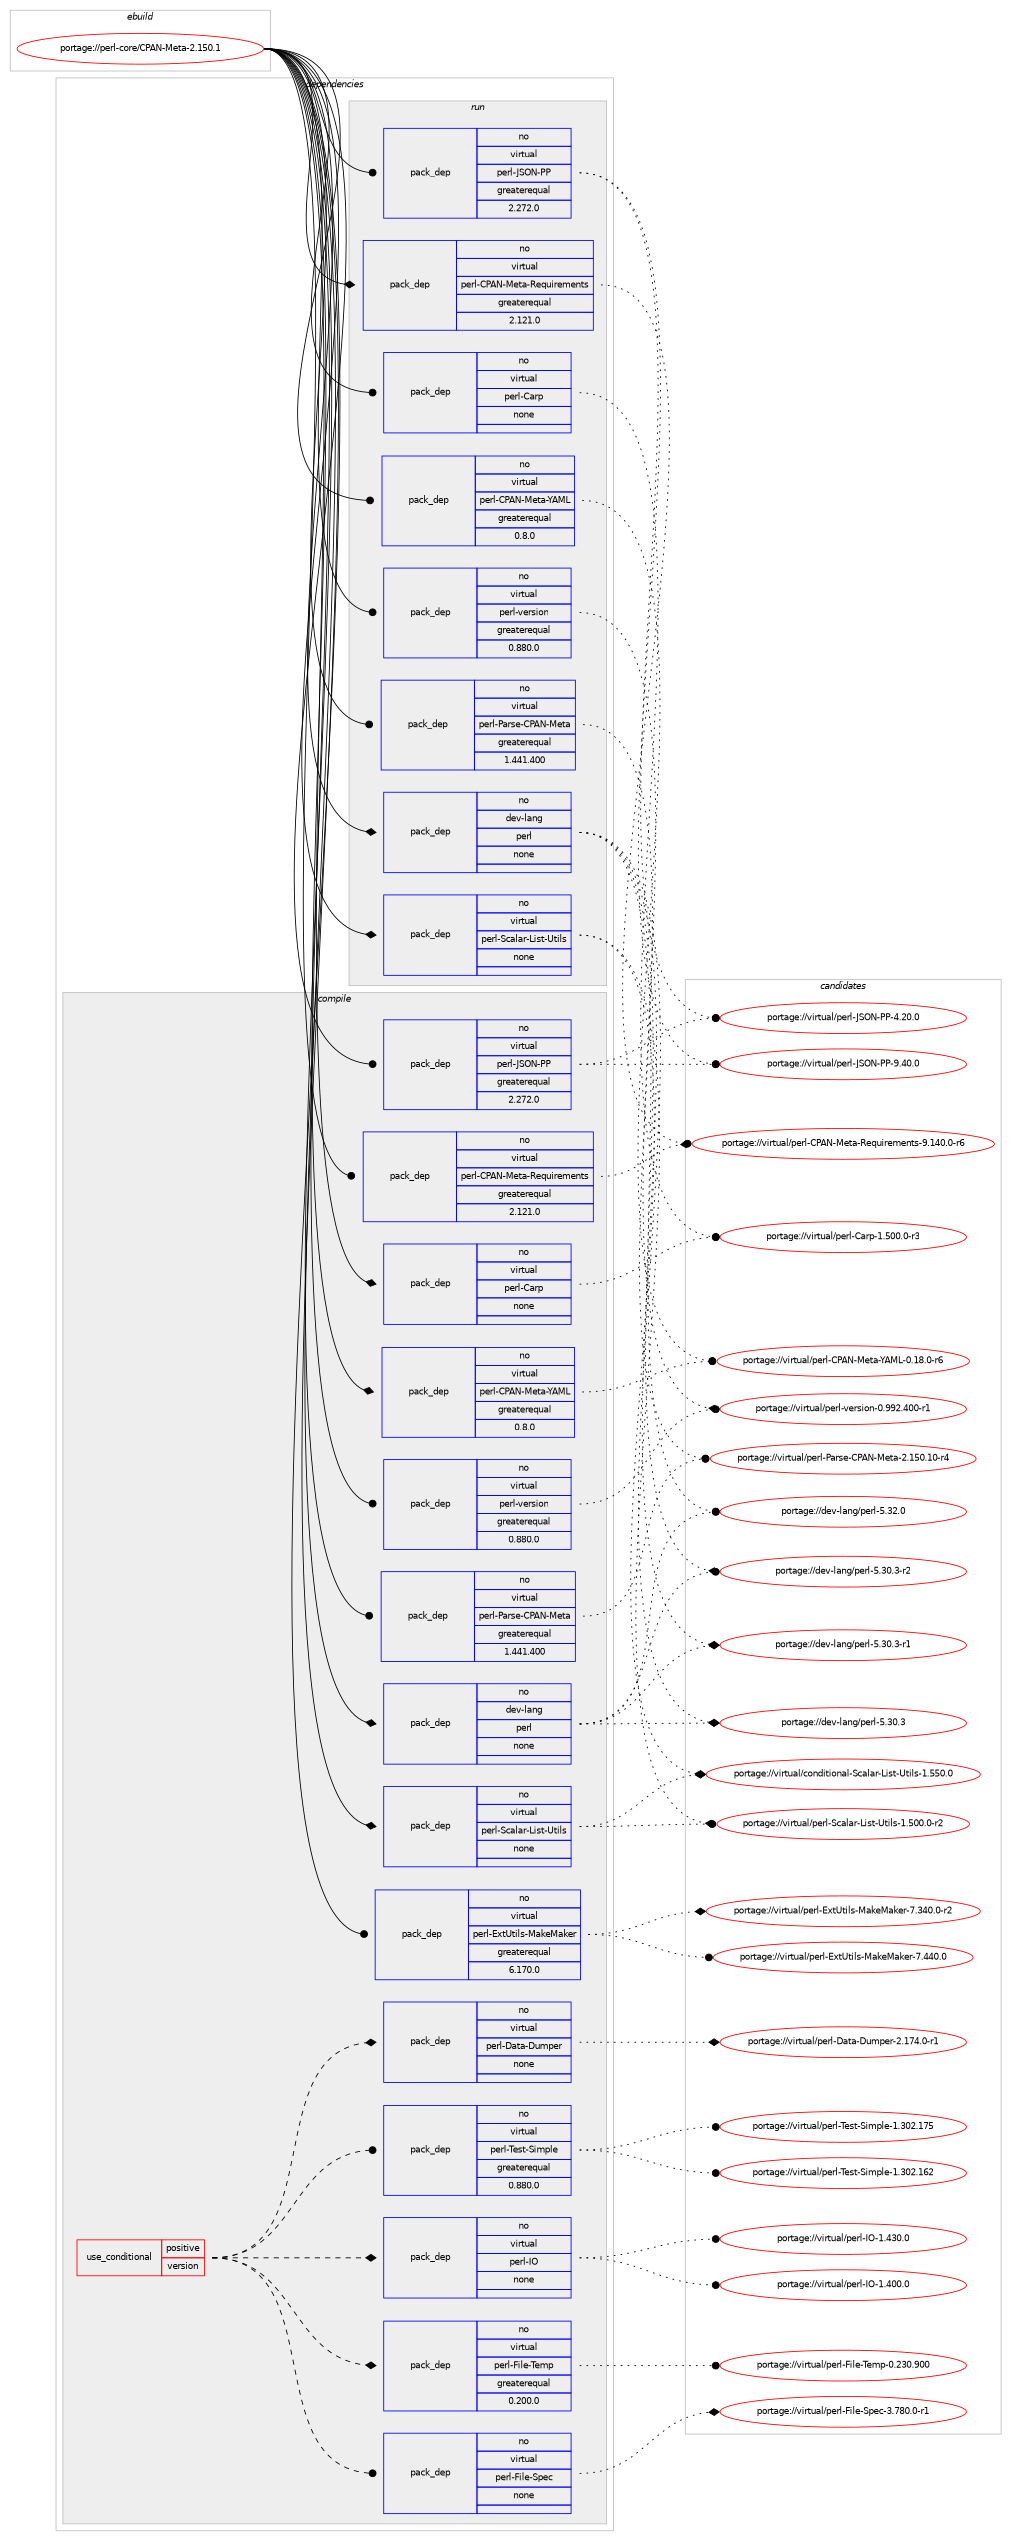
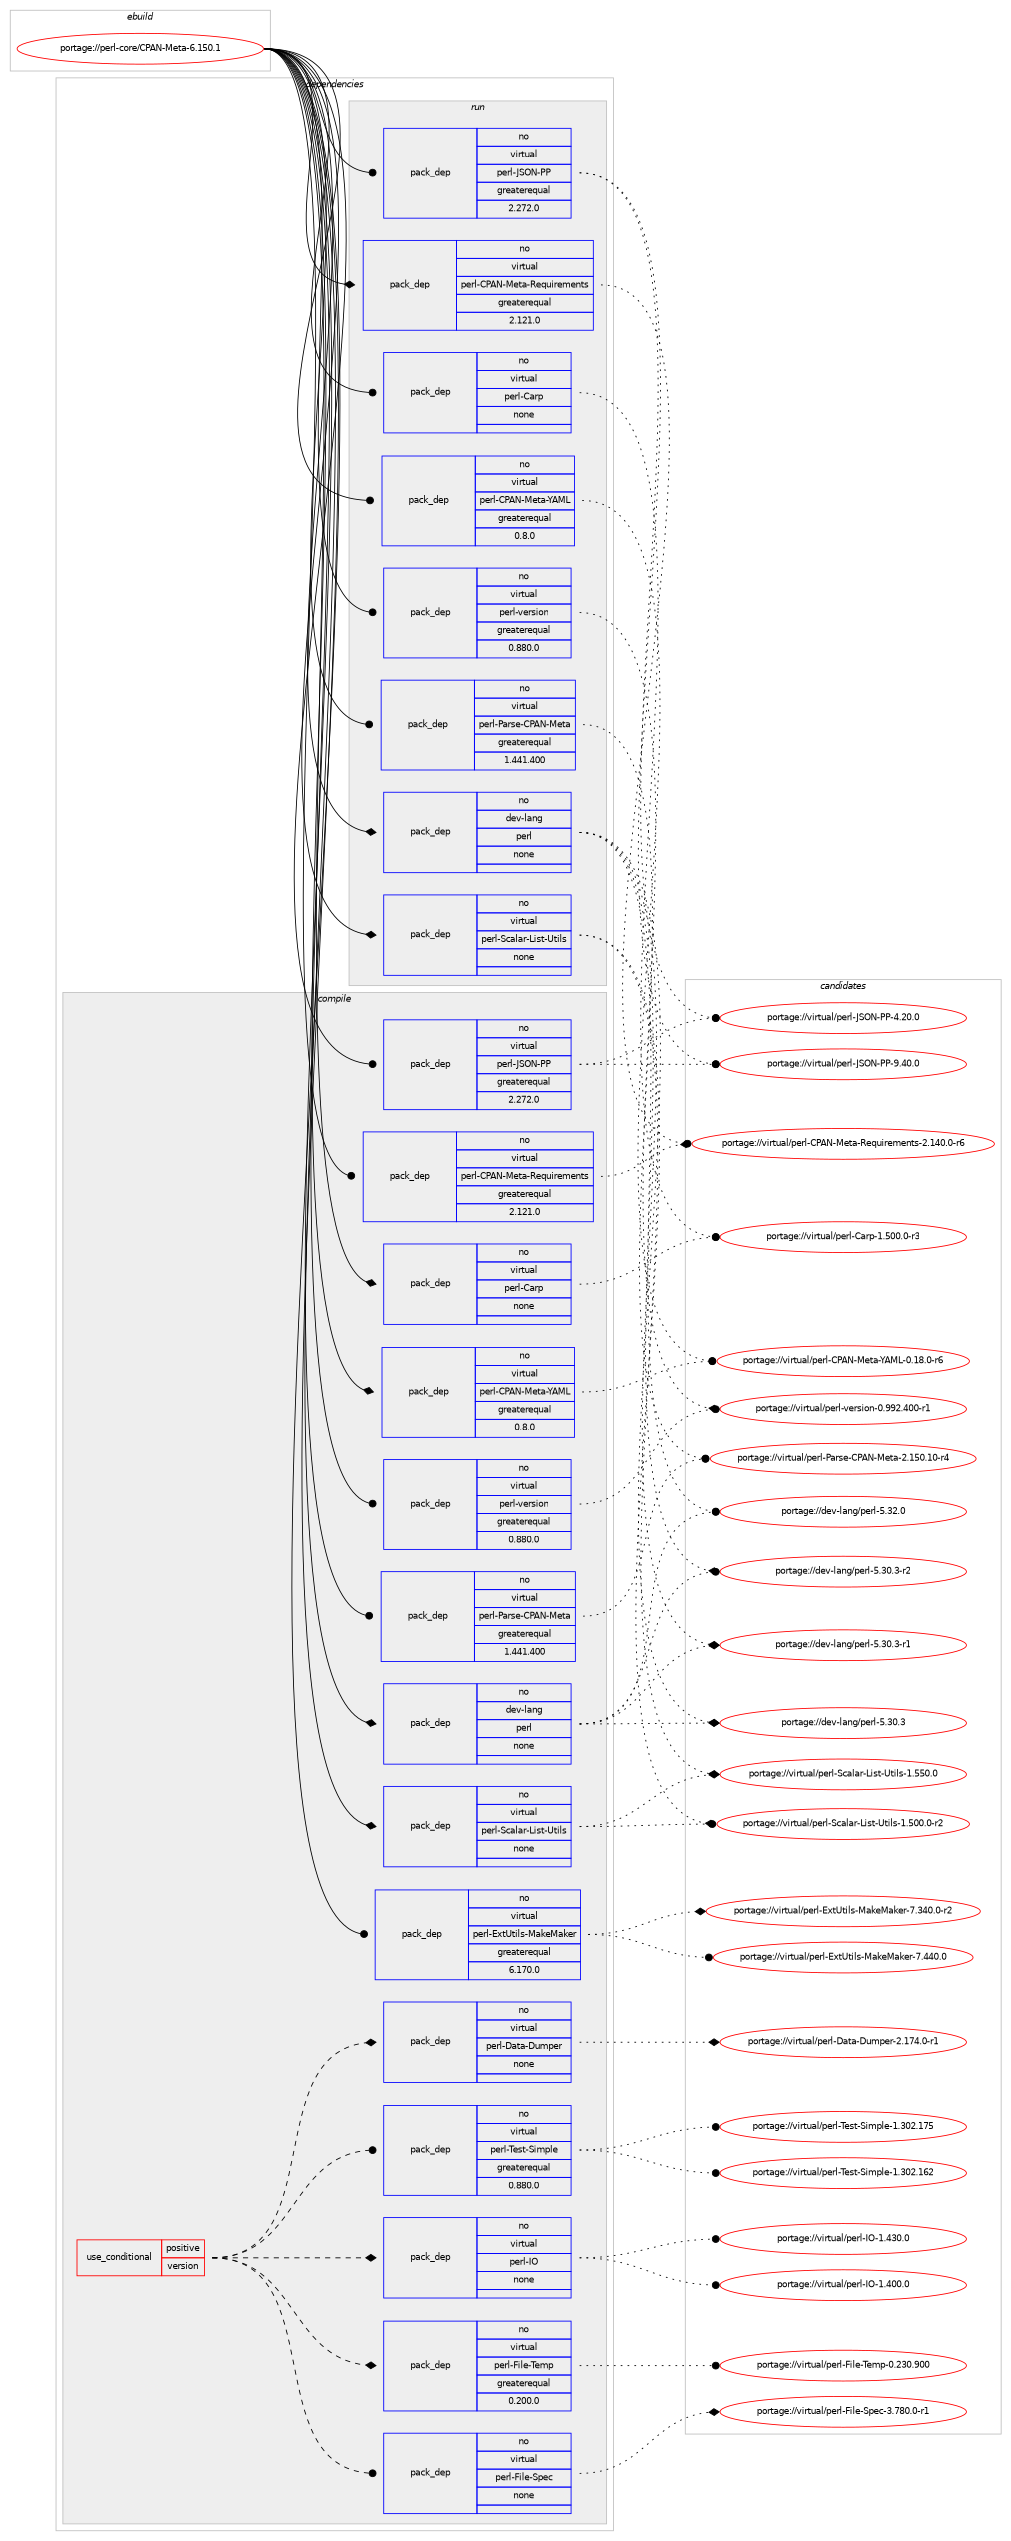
(140, 49) -> (140, 49)
(843, 1144) -> (843, 1144)
(843, 1774) -> (843, 1774)
